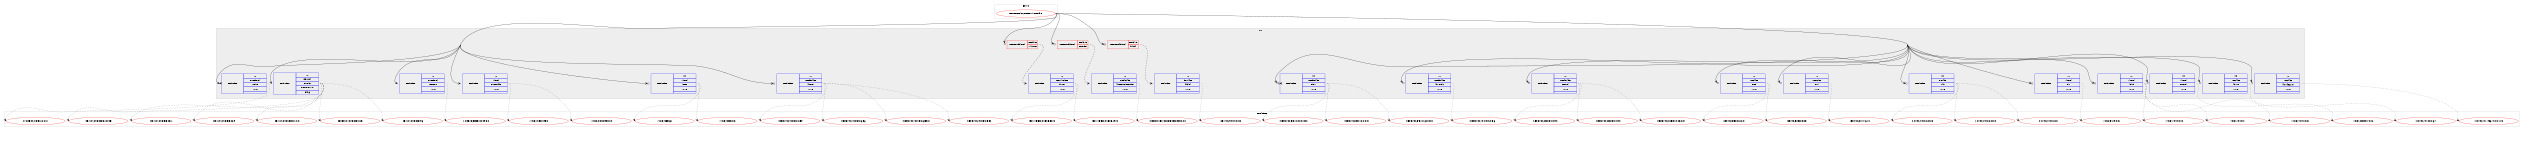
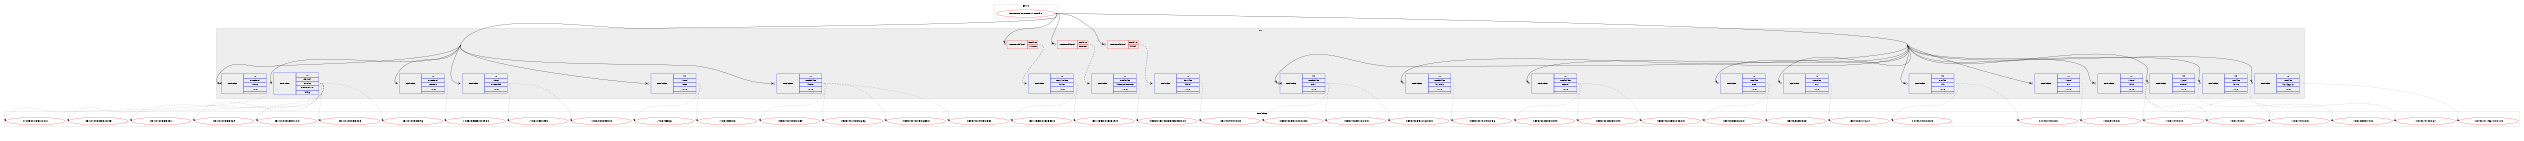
(350, 121) -> (350, 121)
(1985, 121) -> none
